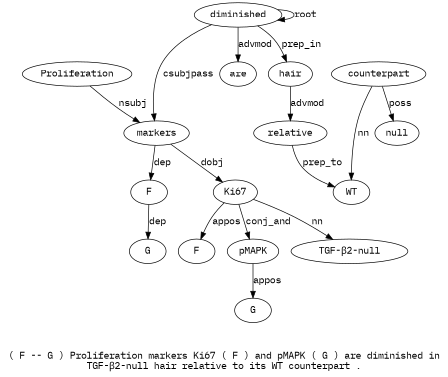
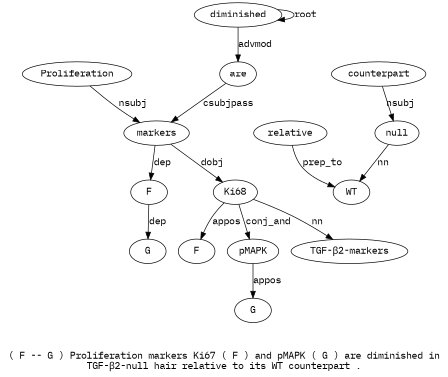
(165, 58) -> (201, 101)
(290, 74) -> none
(400, 104) -> (400, 104)
(356, 128) -> (376, 160)
(235, 192) -> (235, 192)
(349, 251) -> (349, 251)
